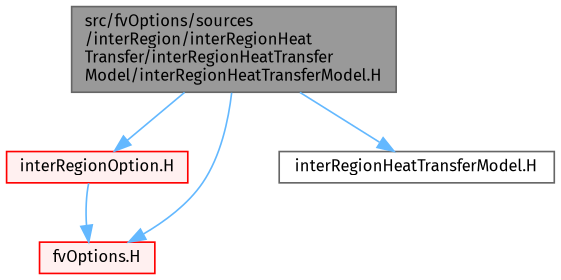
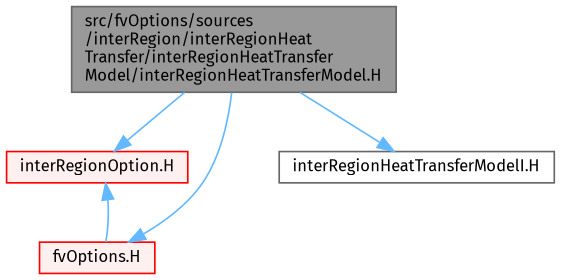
(417, 167) -> (417, 167)
(86, 204) -> (108, 221)
